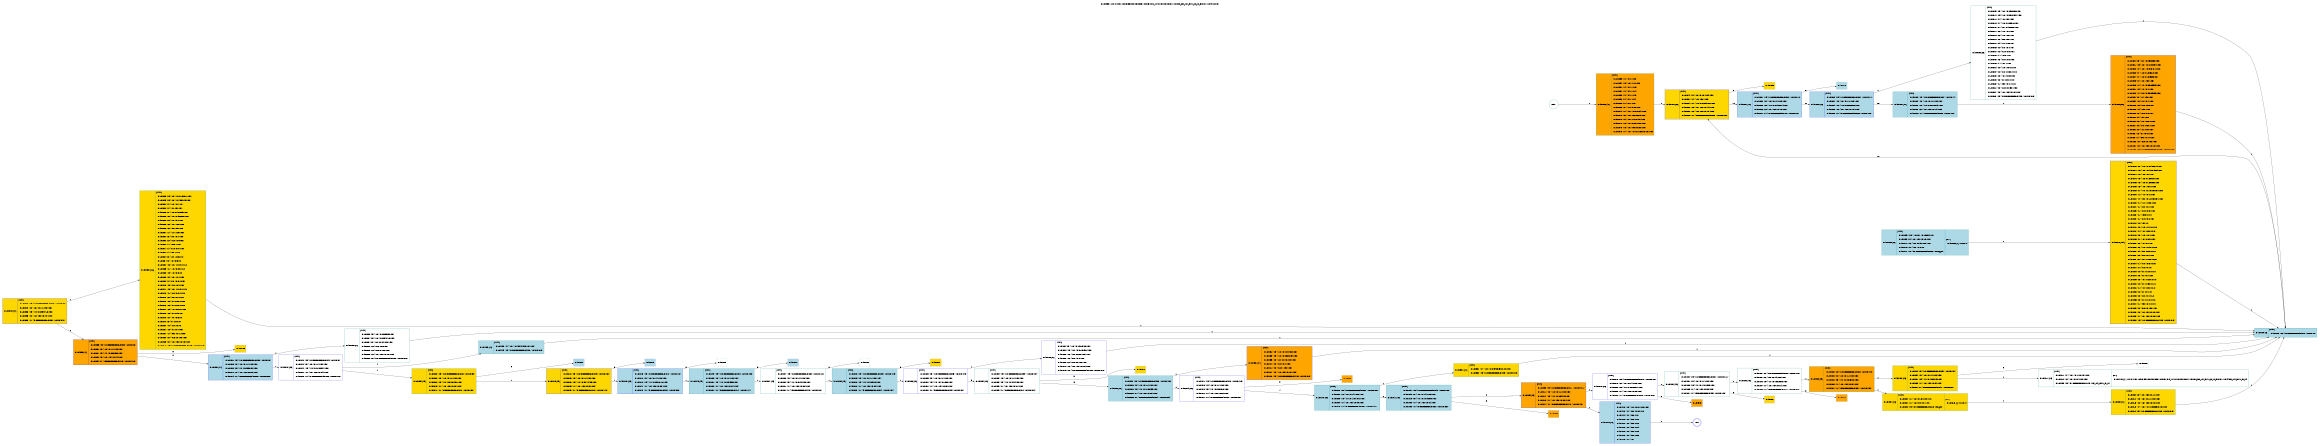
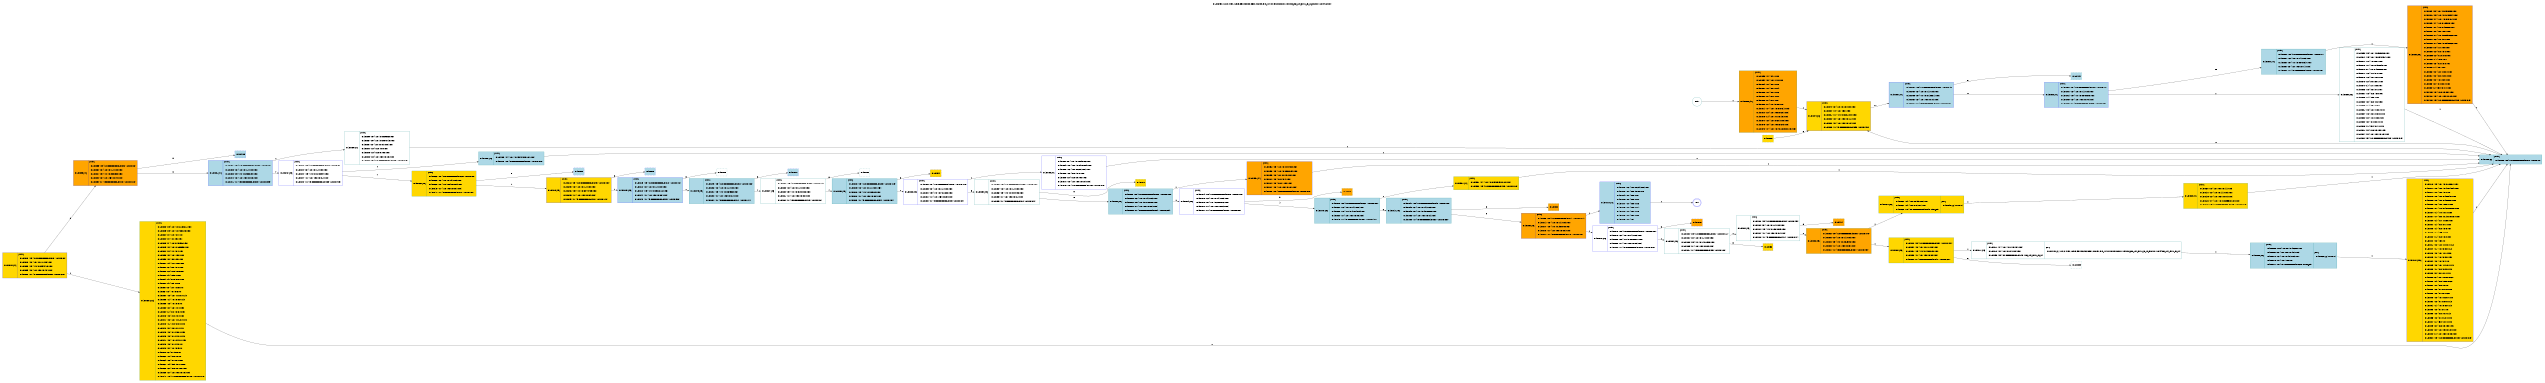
(1746, 89) -> (1791, 136)
none -> (2215, 254)
(240, 349) -> (240, 154)
